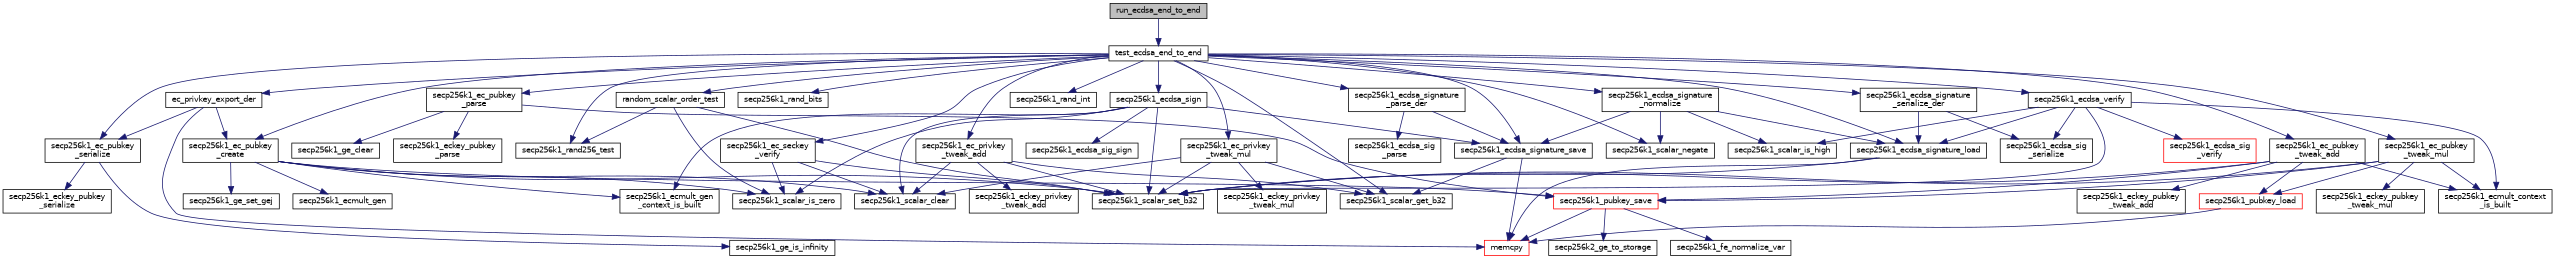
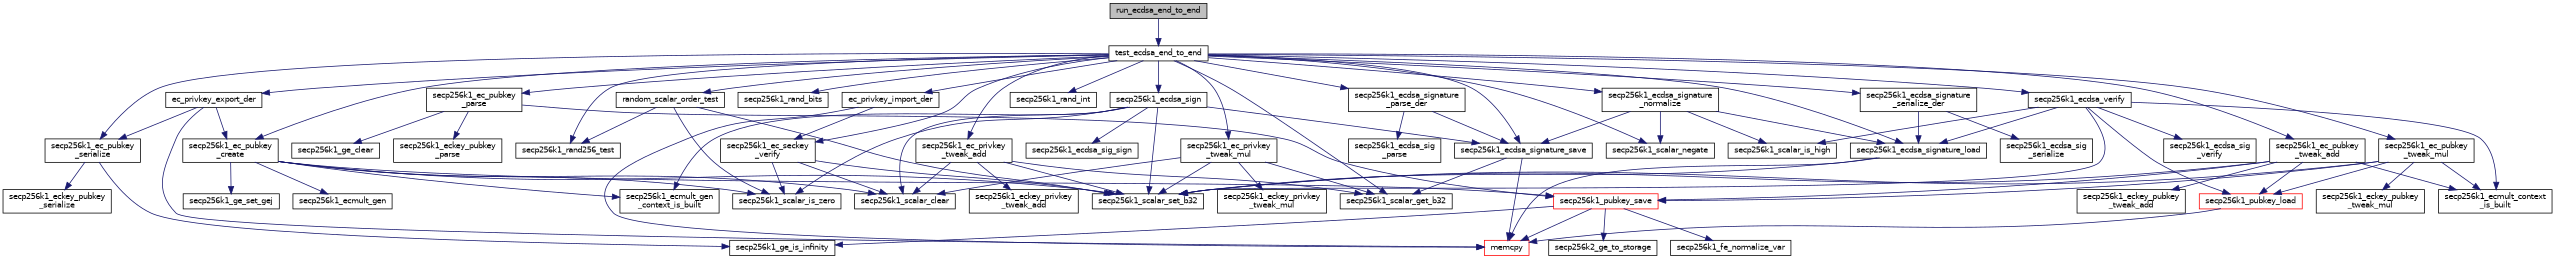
none -> (891, 100)
(2067, 120) -> (2150, 158)
(2210, 151) -> (2210, 151)
none -> (1198, 228)
